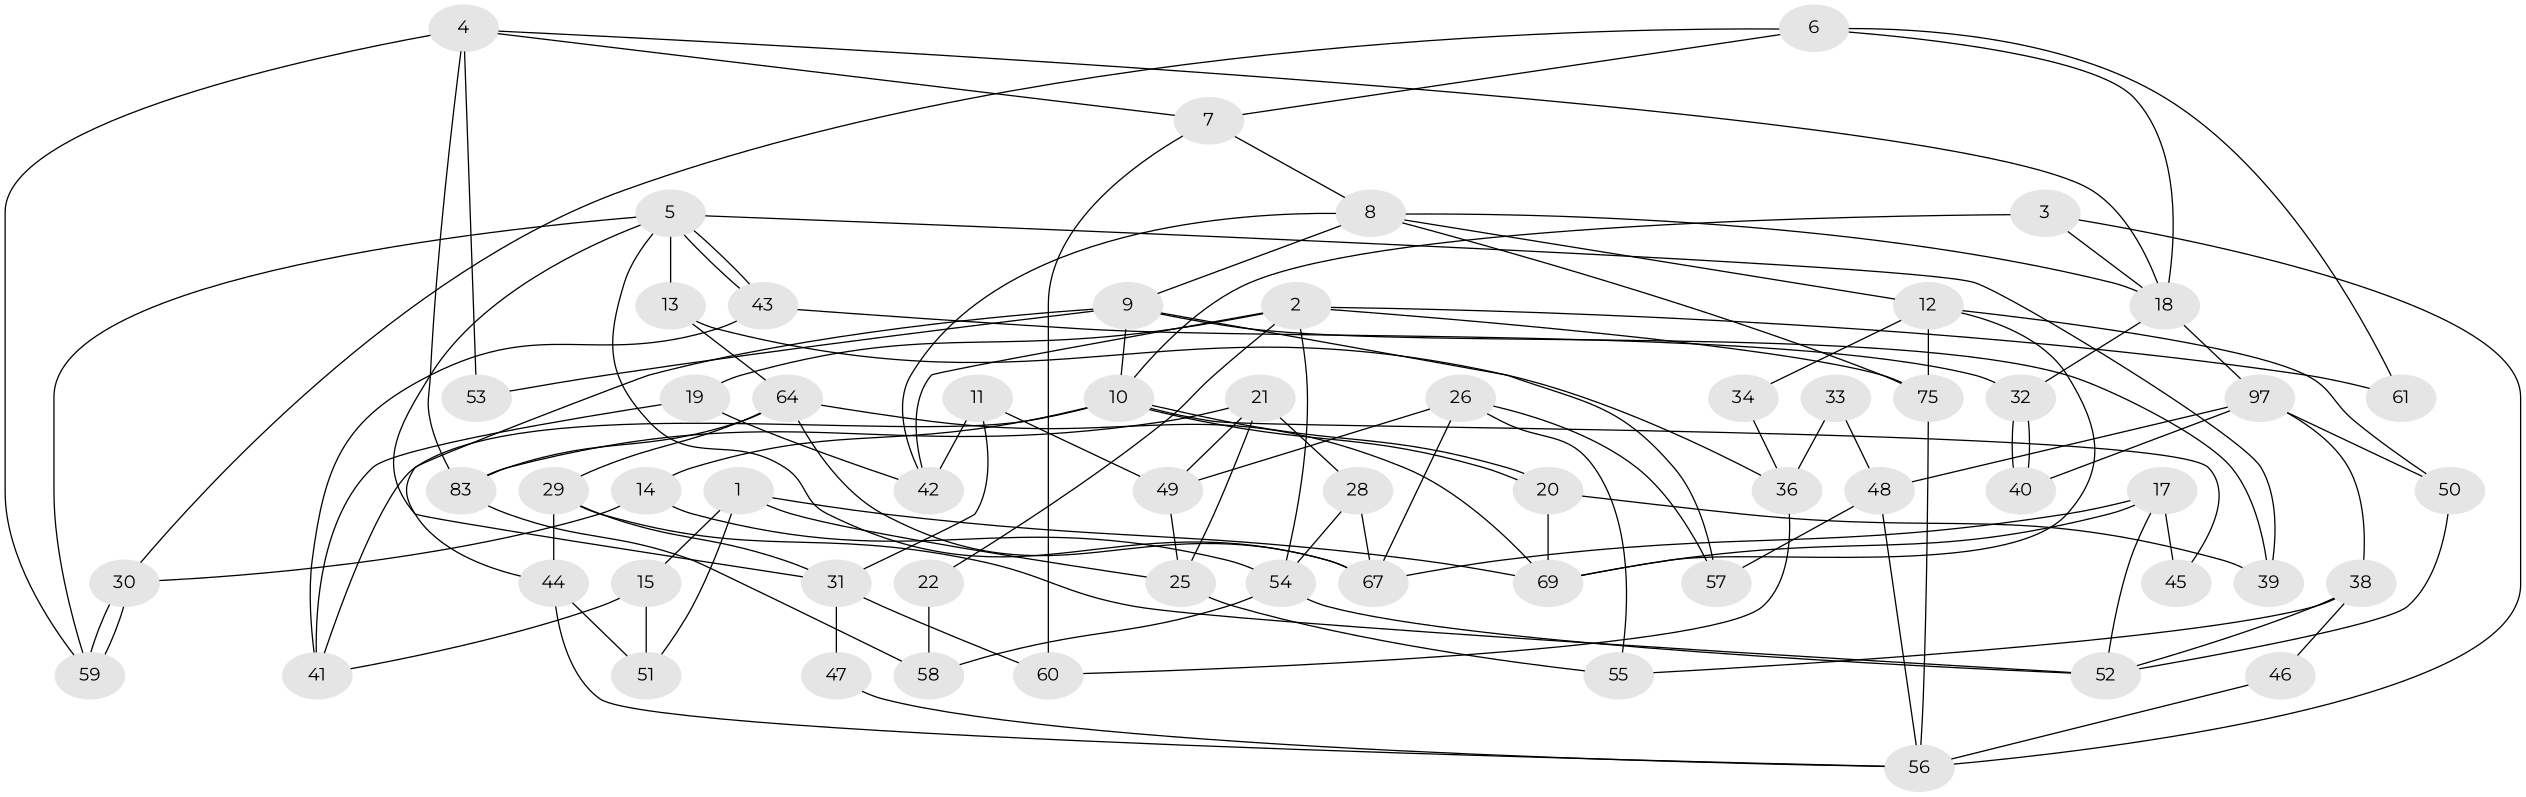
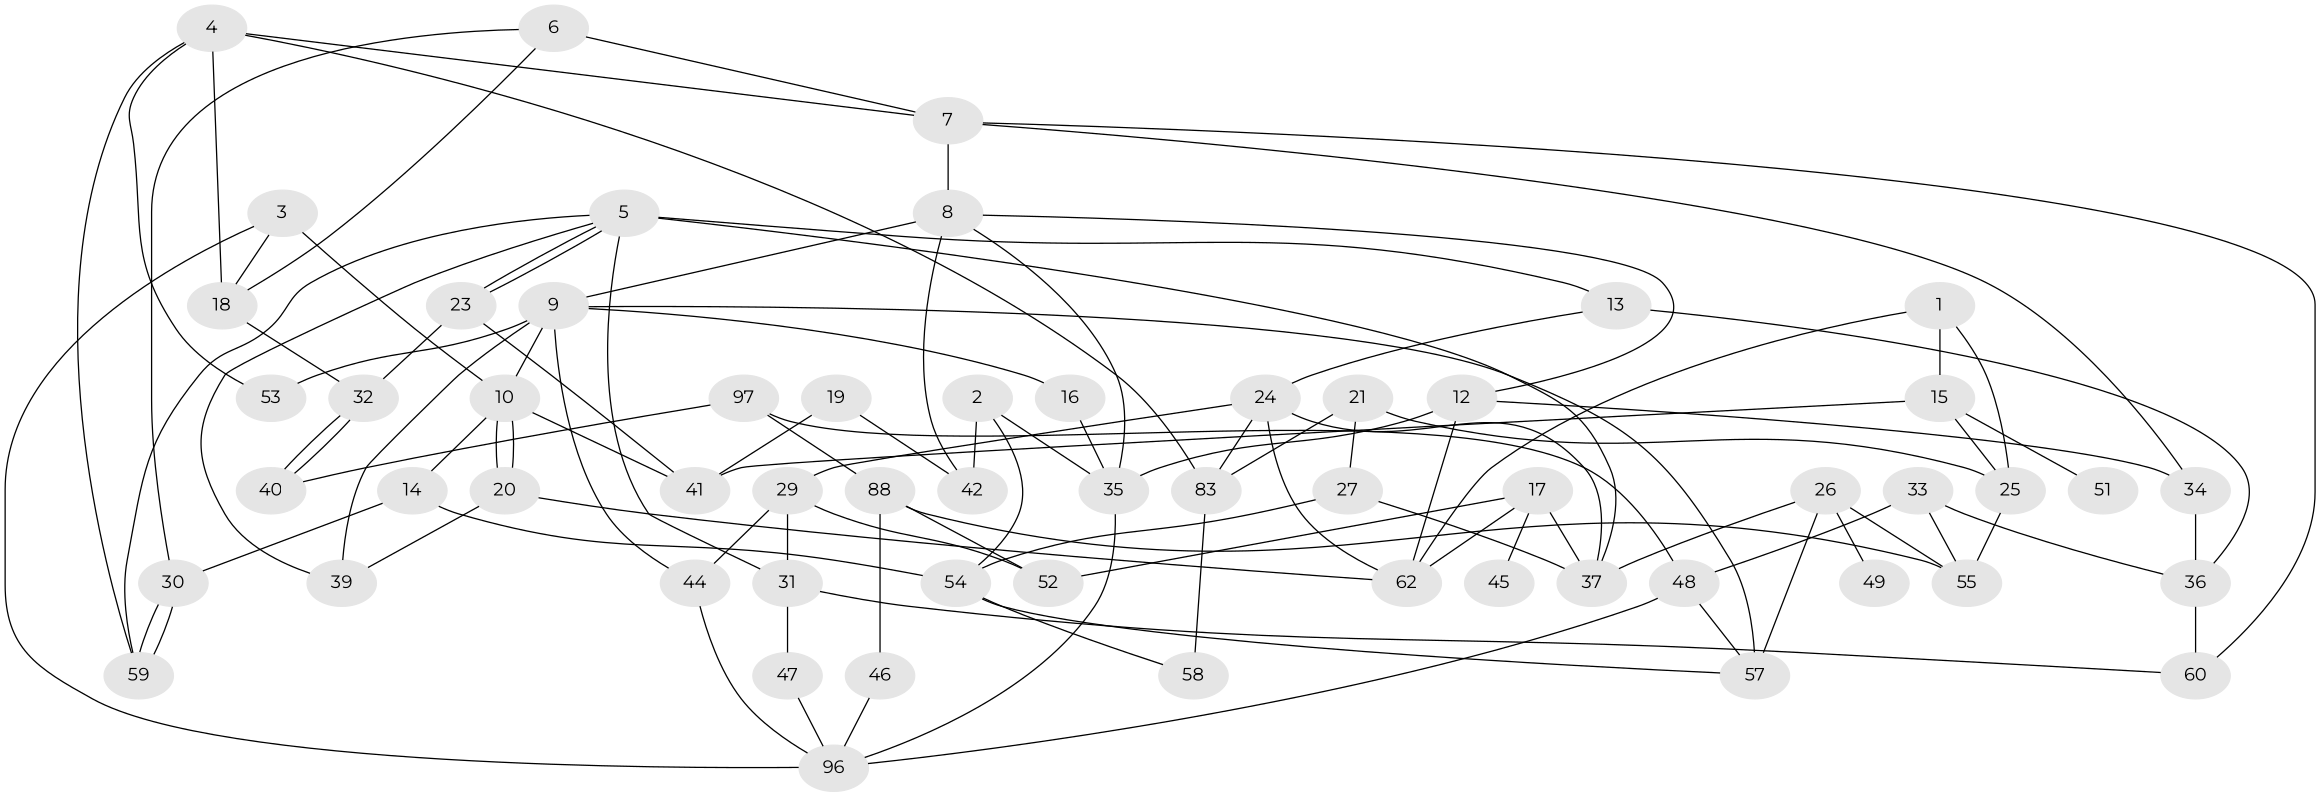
none -> (1625, 194)
(1774, 230) -> none
(763, 306) -> (461, 306)
(991, 342) -> none
(2212, 352) -> none
(788, 398) -> (1265, 398)
(978, 398) -> none
none -> (1070, 398)
(1928, 398) -> (1114, 491)
(2401, 398) -> none
(1732, 433) -> none
(1214, 444) -> none
(1358, 491) -> (1348, 491)
(2450, 491) -> none
(1173, 529) -> (1978, 448)
none -> (1943, 537)
(929, 583) -> none
(1373, 583) -> (1592, 583)
(1548, 583) -> (1407, 583)
(2361, 583) -> (880, 491)
(702, 587) -> none
(600, 629) -> none
(1687, 651) -> (1349, 650)
(1919, 768) -> (834, 768)
